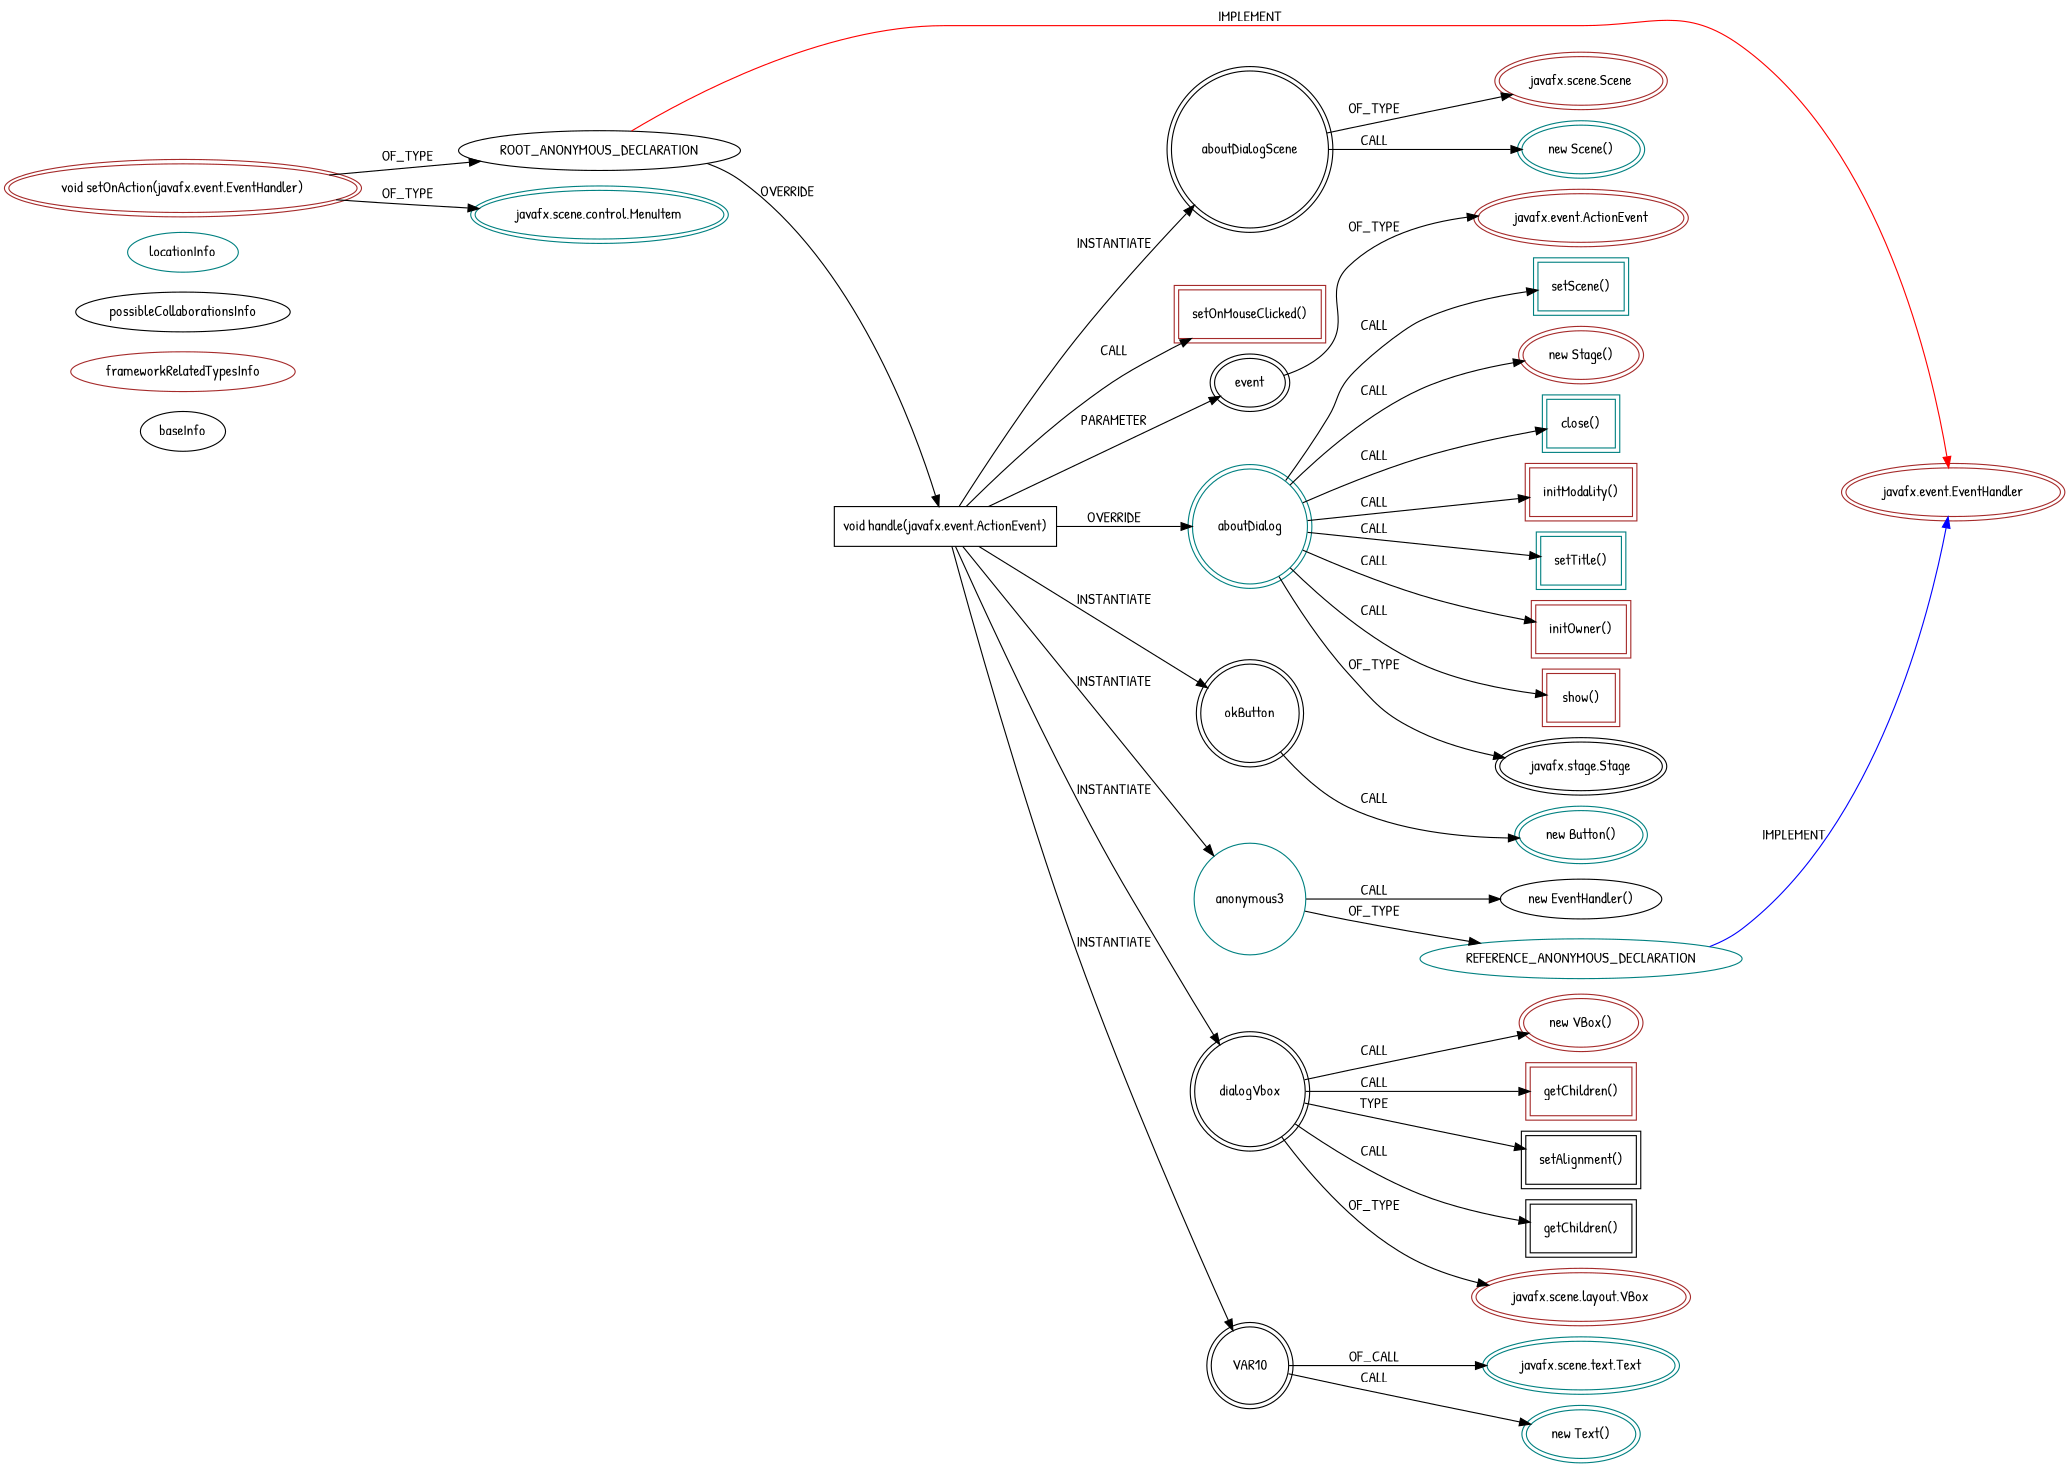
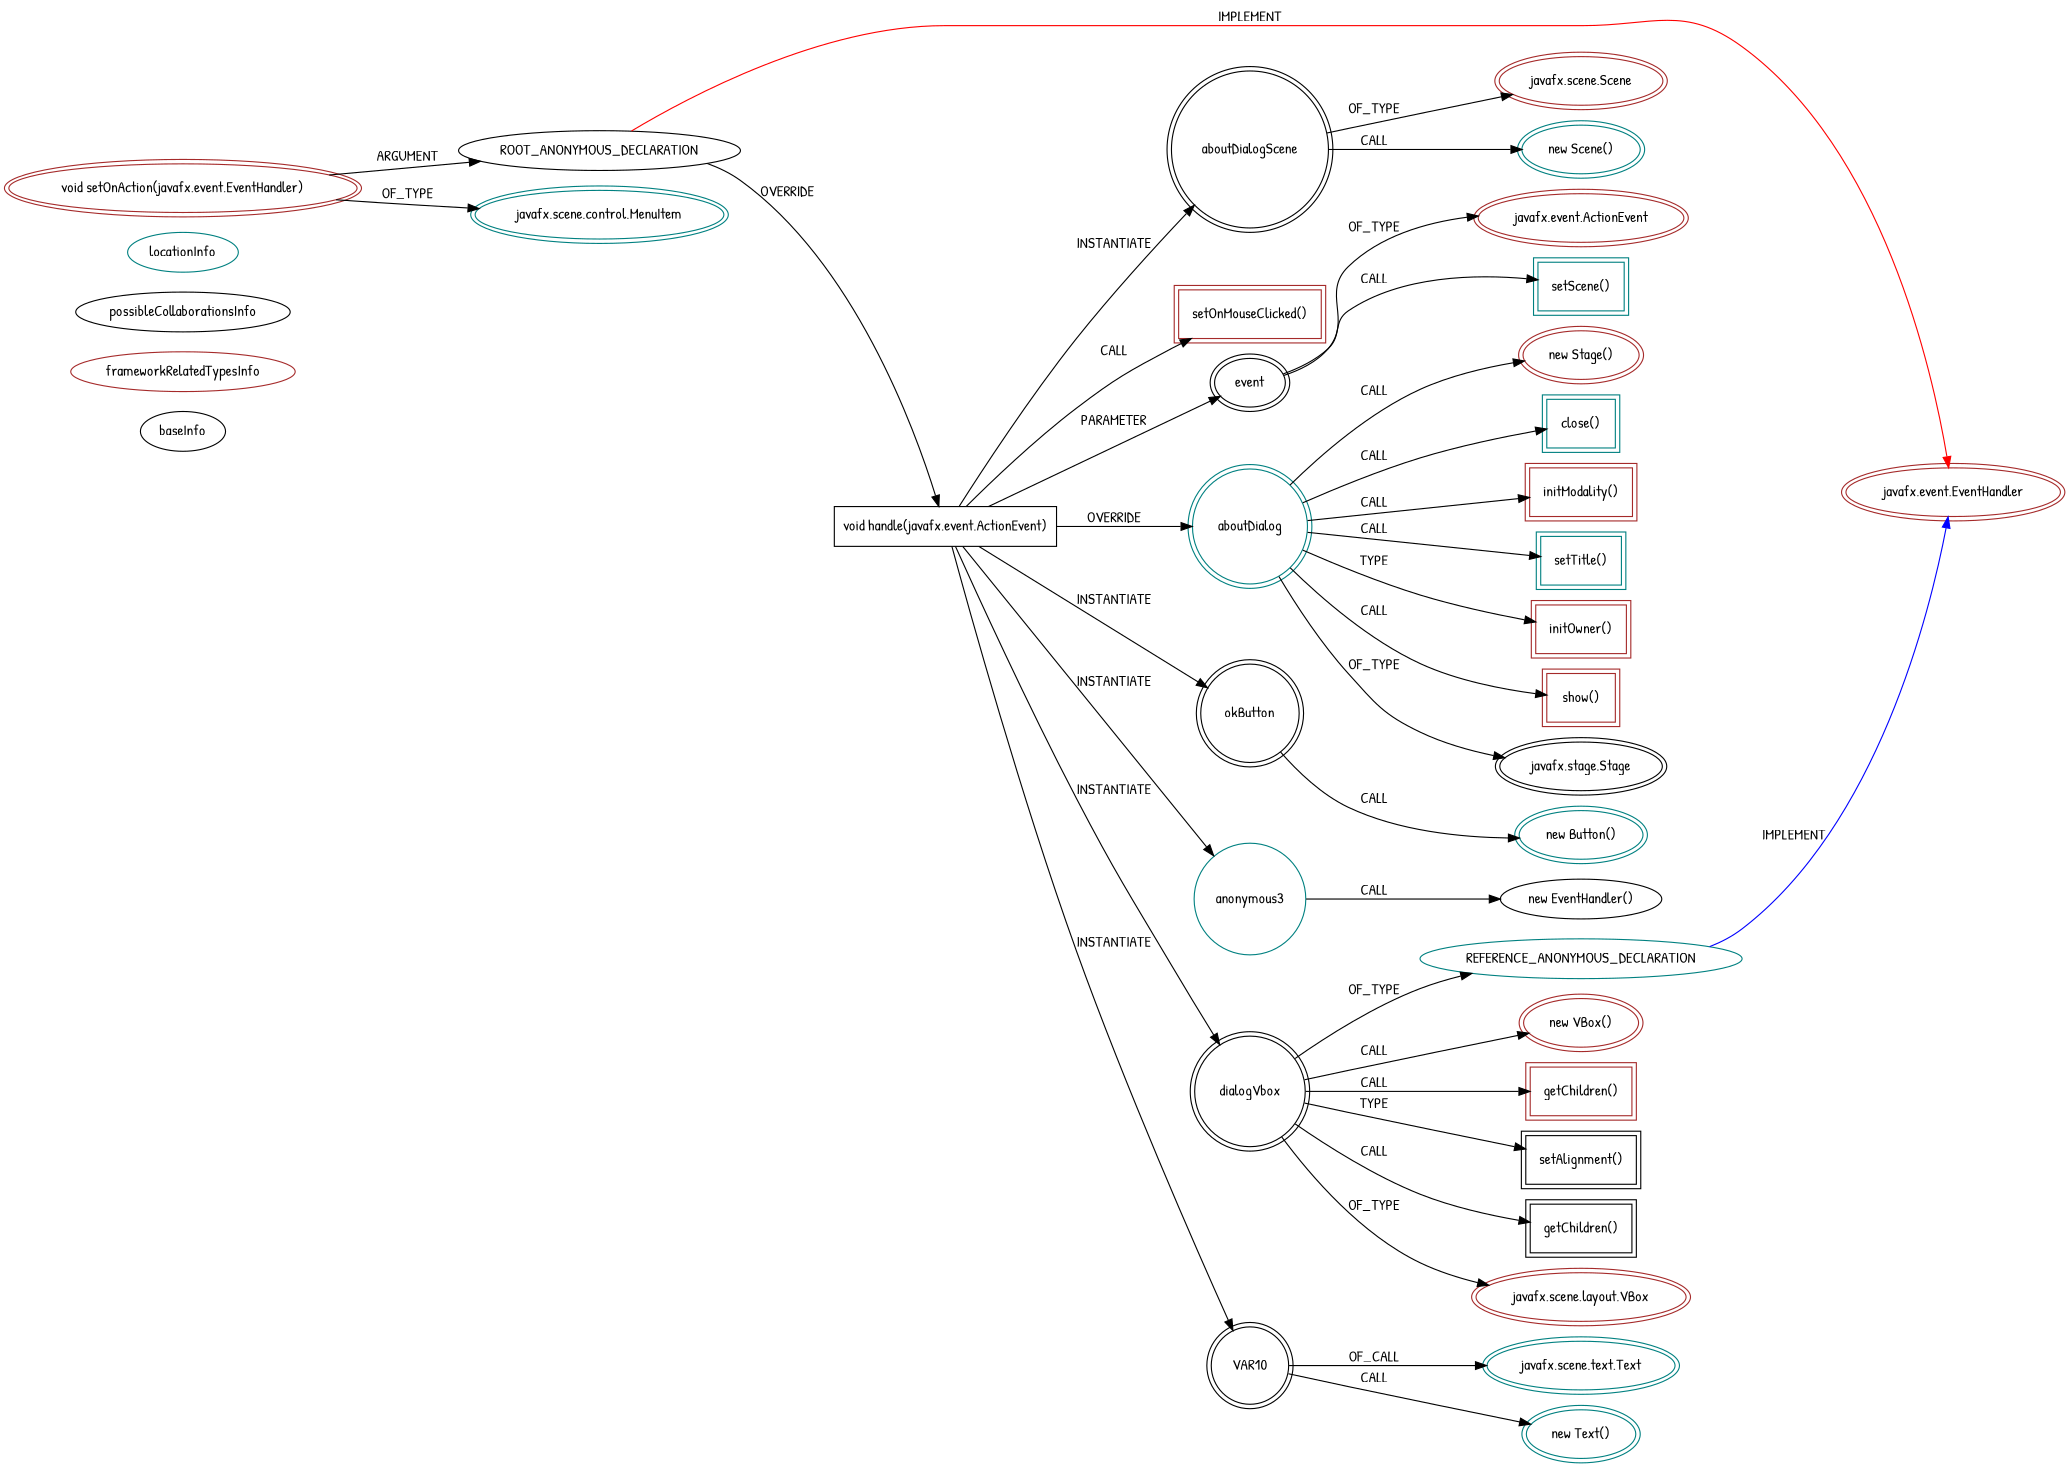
(408, 157) -> (408, 157)
(1378, 350) -> (1388, 291)
(1374, 561) -> (1374, 561)
(1387, 927) -> (1374, 1010)
